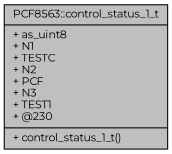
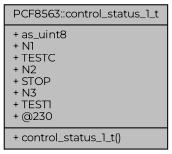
(28, 82) -> (32, 82)
